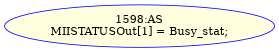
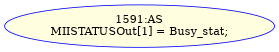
(140, 26) -> (140, 26)
